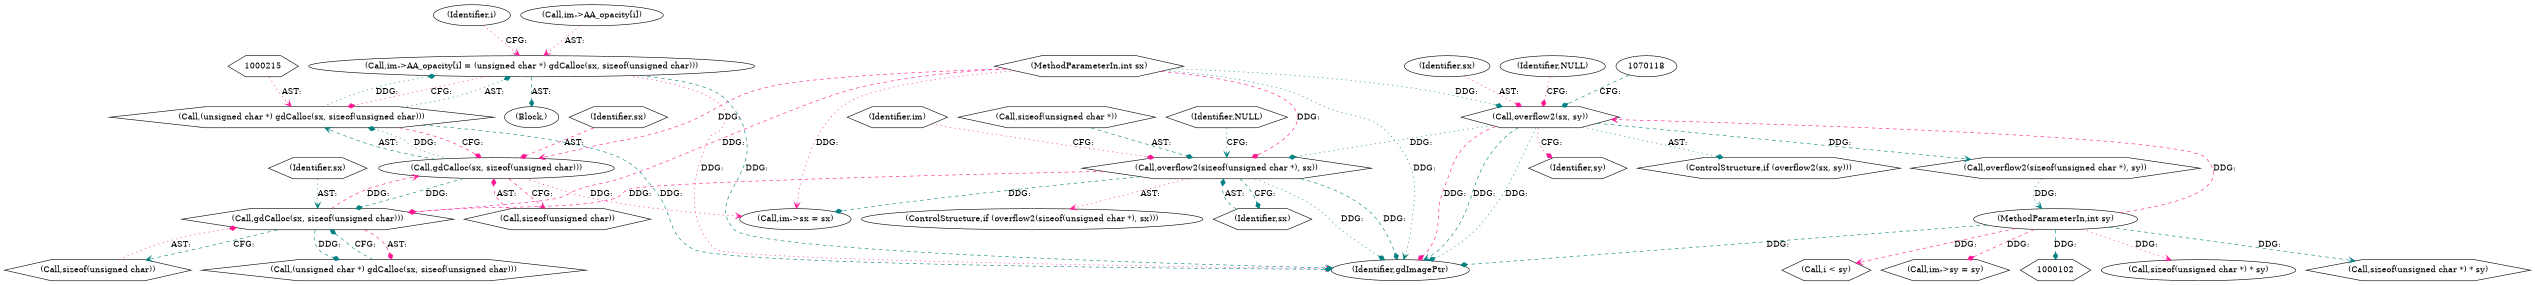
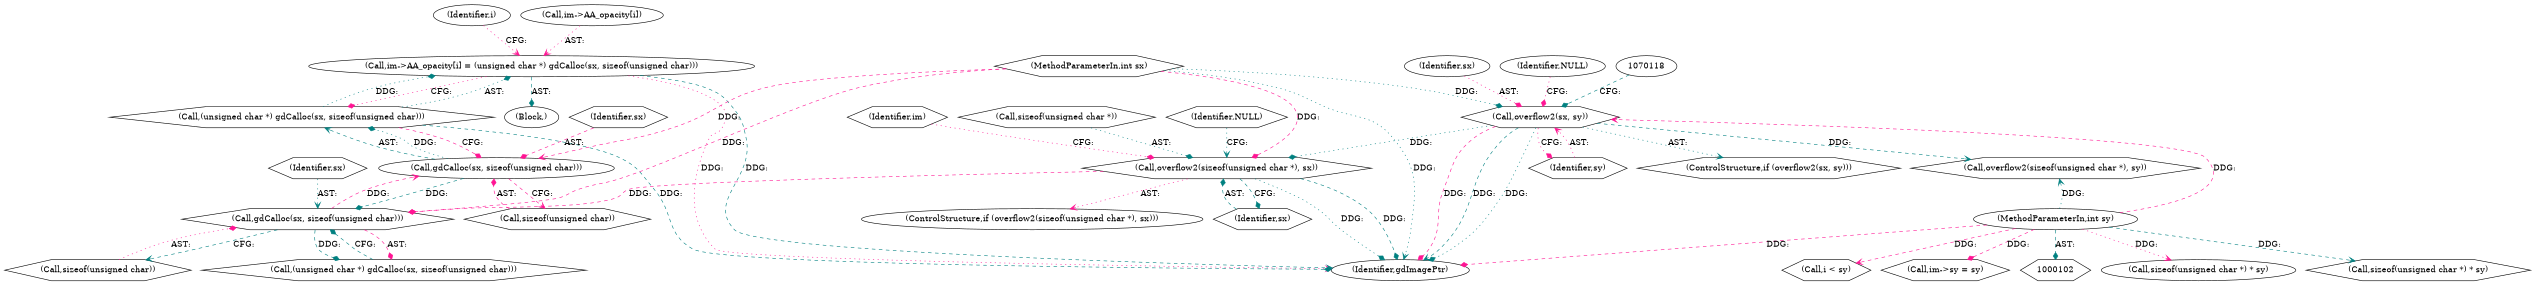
(263, 66) -> none
(1138, 142) -> (1138, 142)
(1650, 142) -> (1650, 142)
none -> (1568, 144)
(2034, 191) -> (2062, 197)
(795, 219) -> none
(1727, 245) -> (1727, 245)
(2067, 245) -> (2067, 245)
